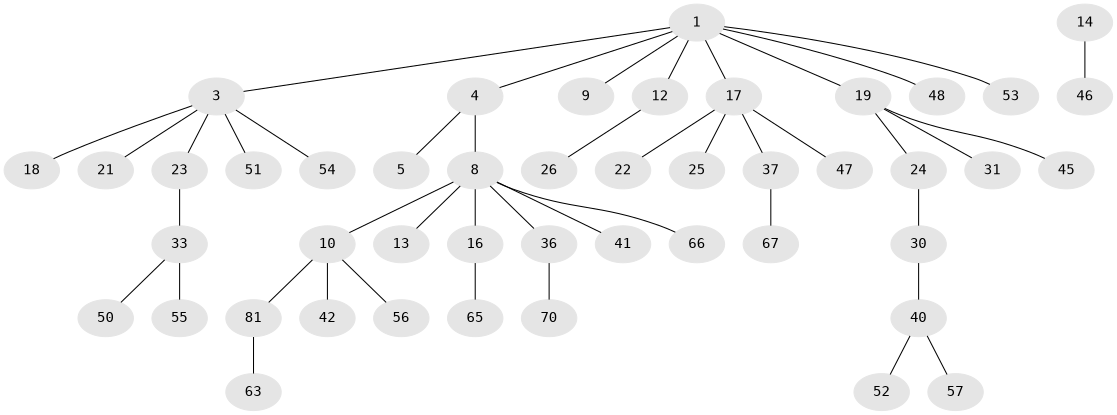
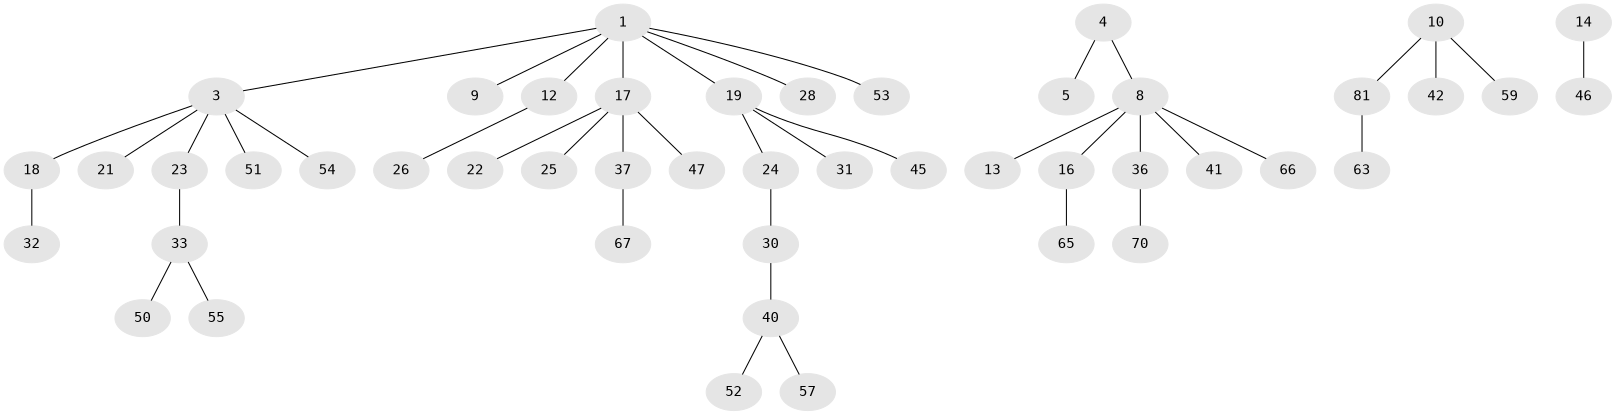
(586, 60) -> none
(937, 96) -> (808, 96)
(401, 207) -> none
none -> (32, 244)
(401, 318) -> (1510, 96)
